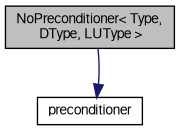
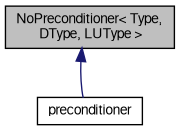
(99, 66) -> (81, 80)
